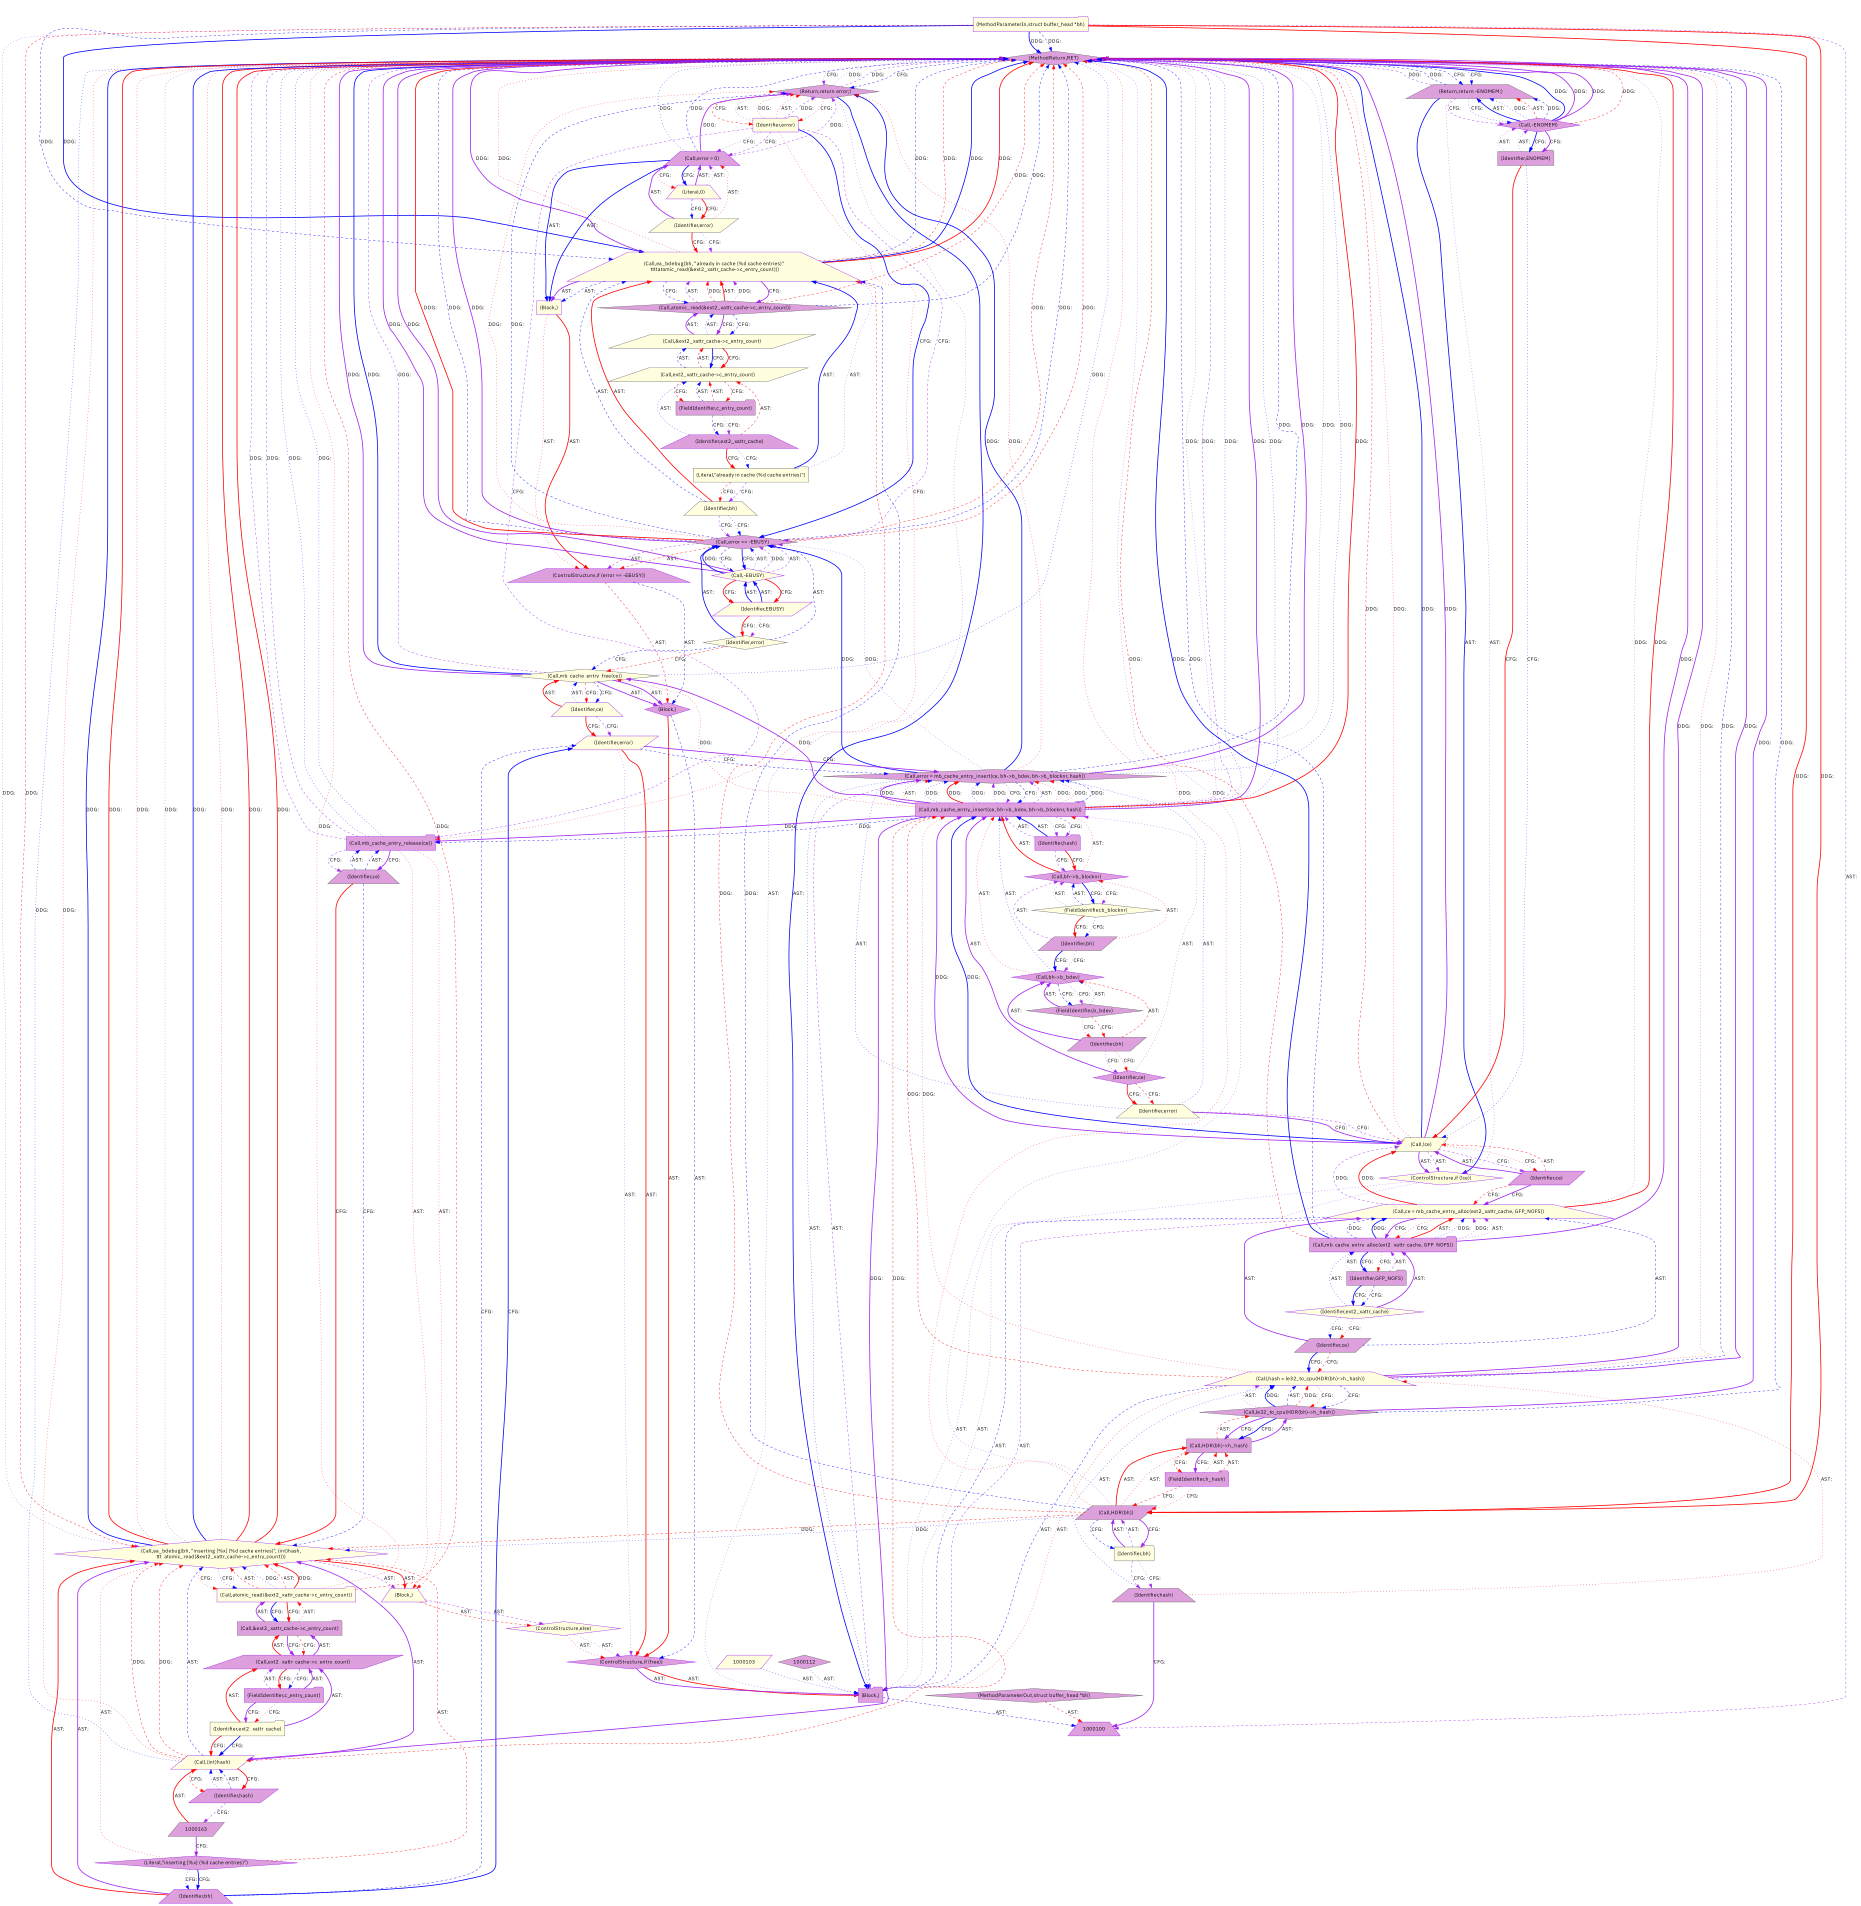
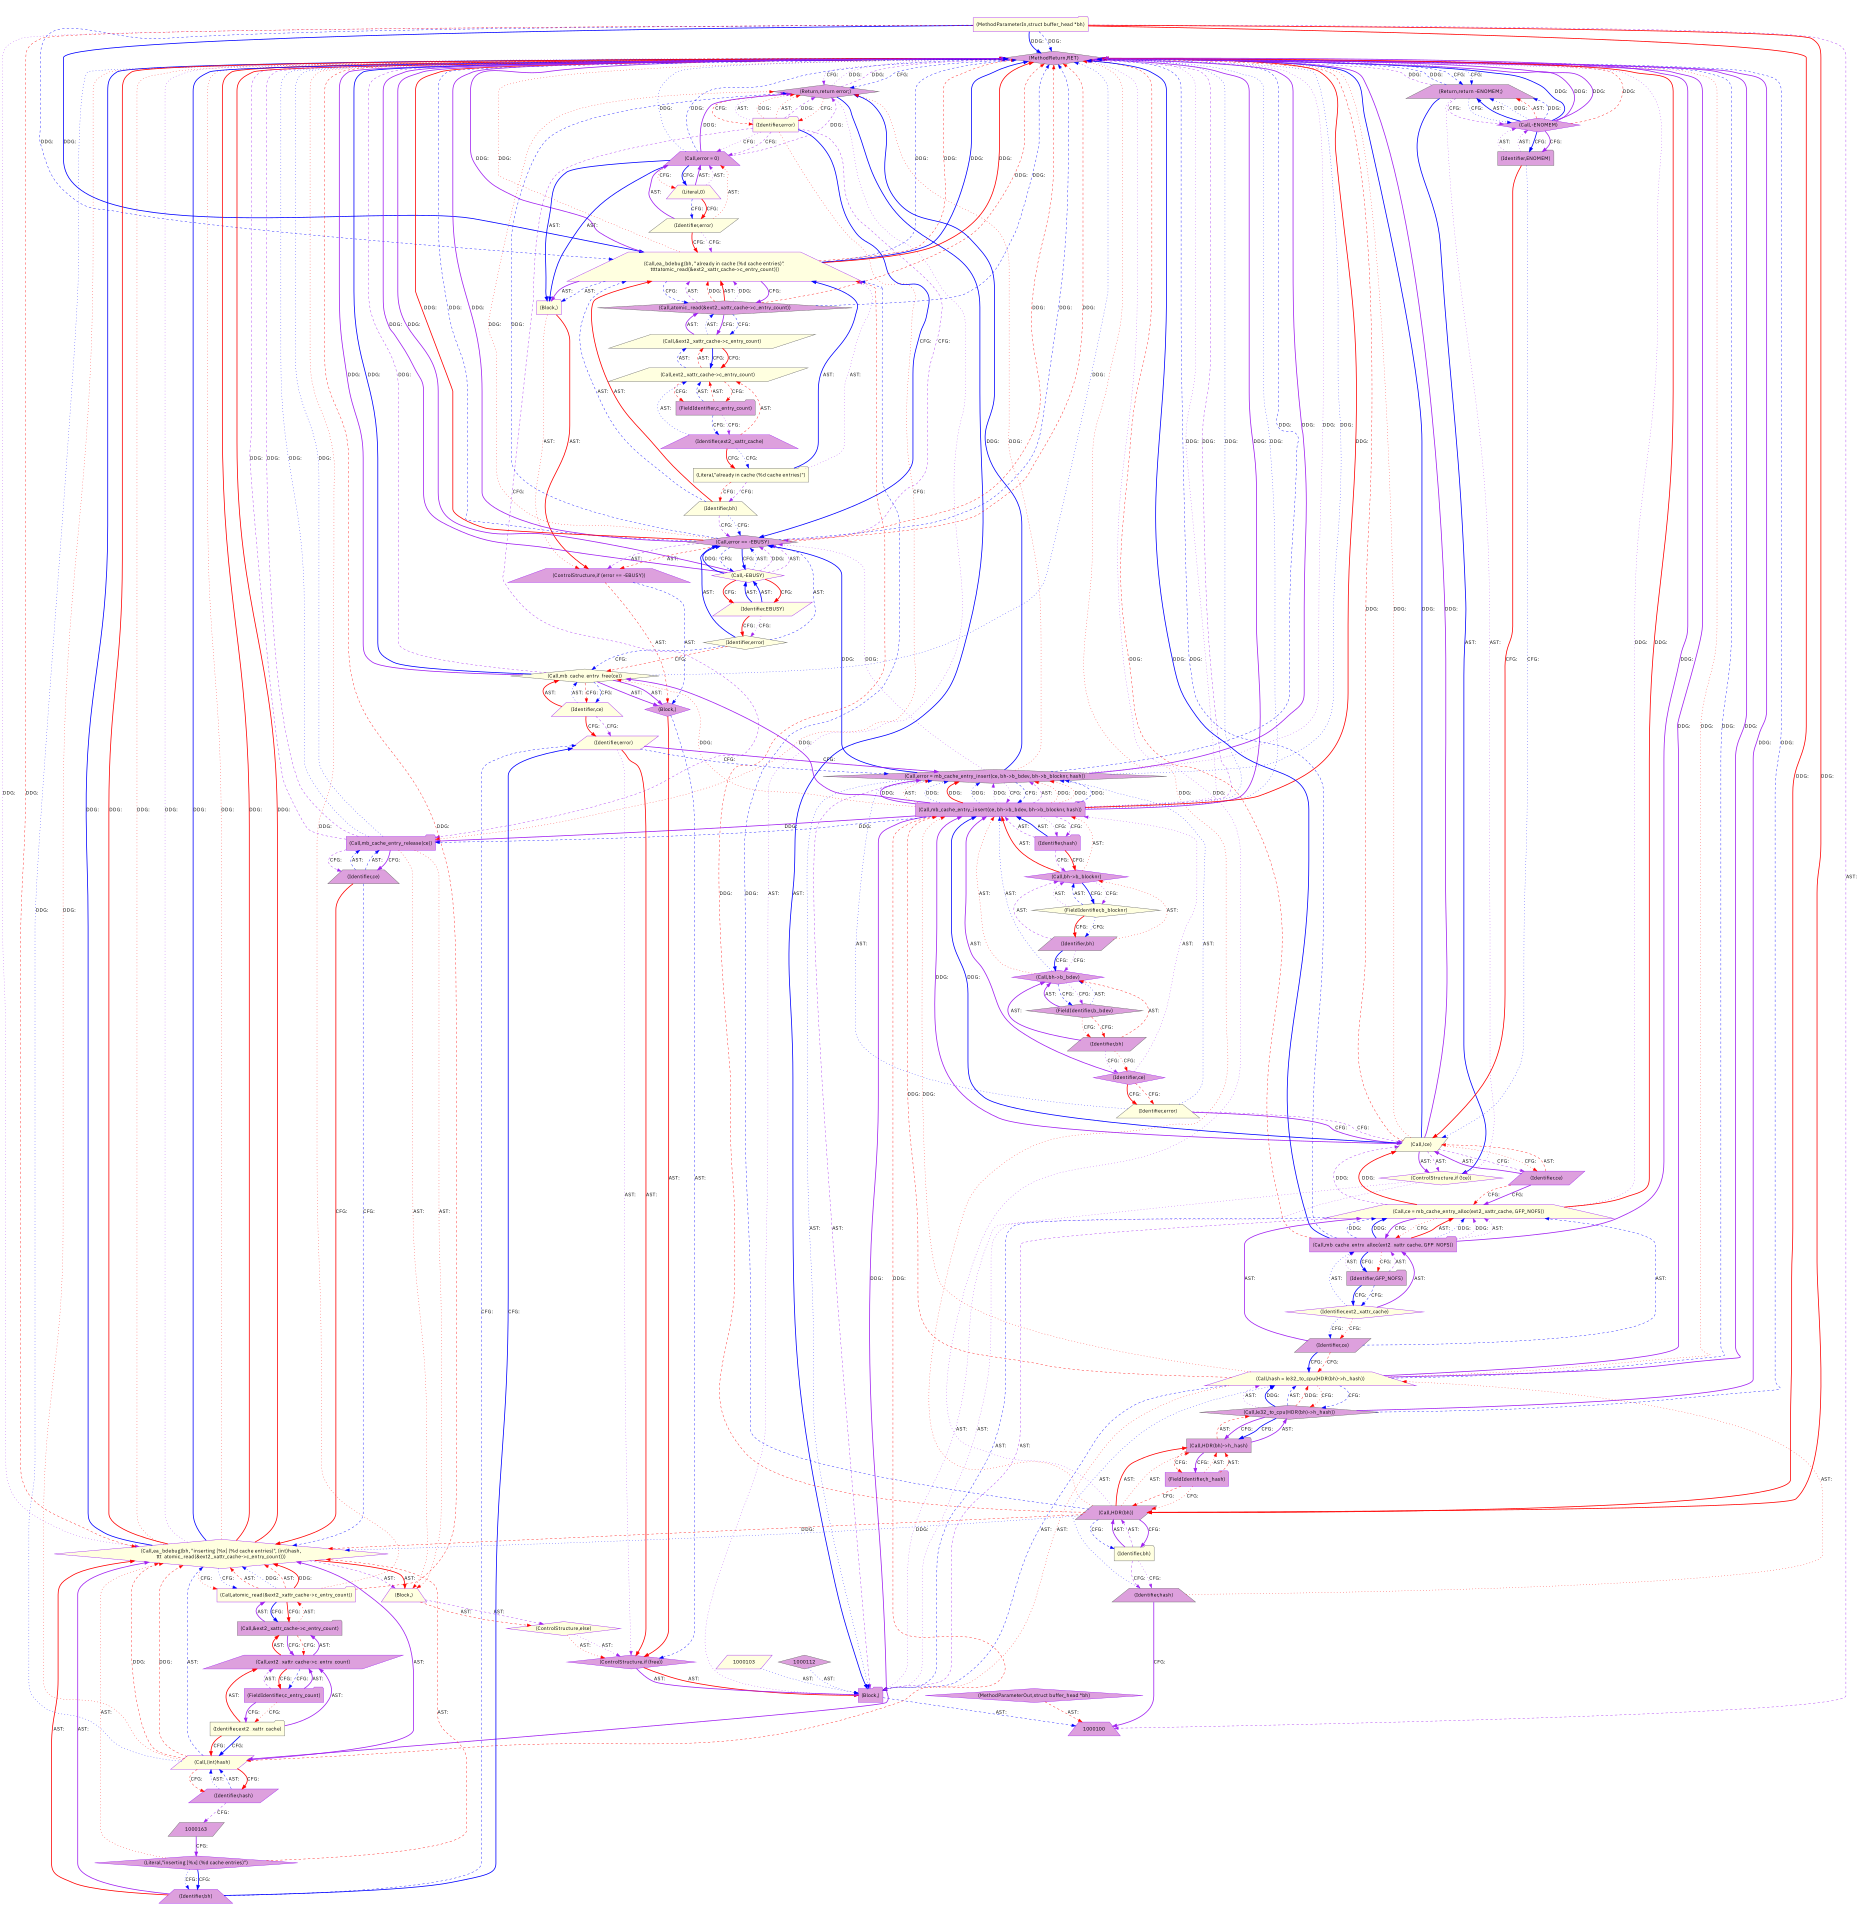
(1034, 1696) -> (1034, 1696)
(173, 1795) -> none
